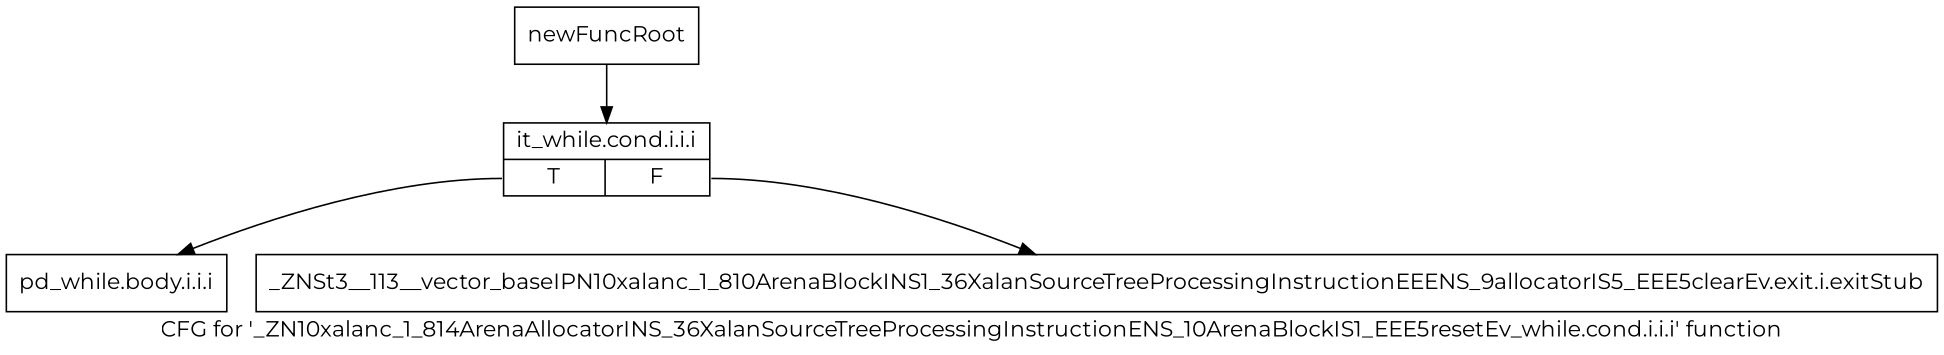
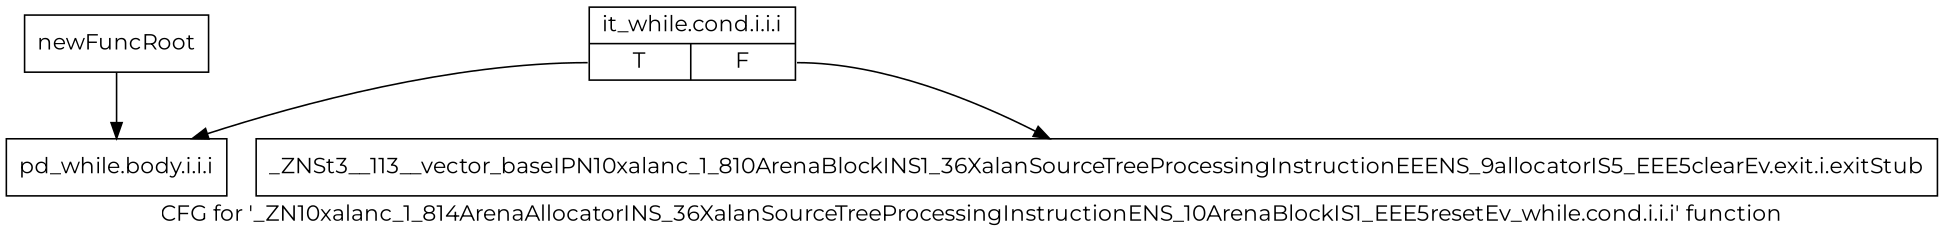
(607, 86) -> (117, 97)
